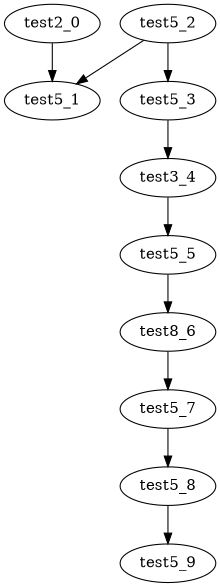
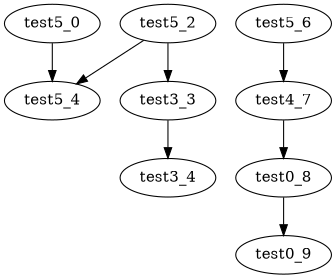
(52, 24) -> (52, 24)
(52, 101) -> (52, 101)
(168, 101) -> (168, 101)
(168, 255) -> none
(168, 332) -> (284, 24)
(168, 409) -> (284, 101)
(168, 486) -> (284, 178)
(168, 563) -> (284, 255)
